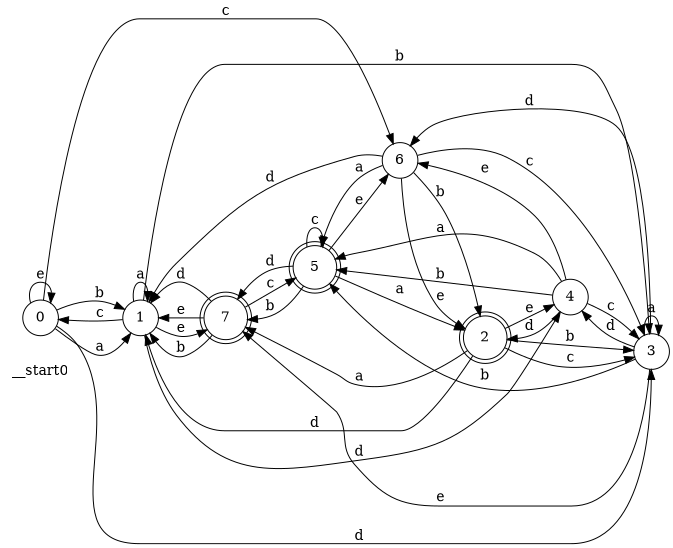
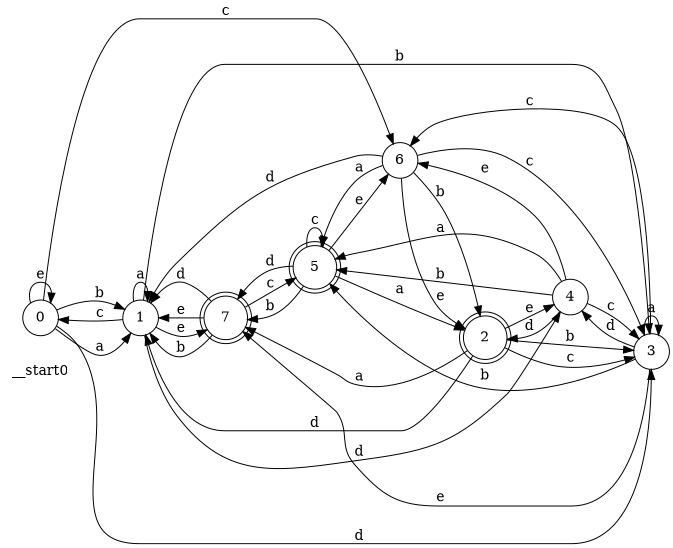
(530, 102) -> (530, 102)
